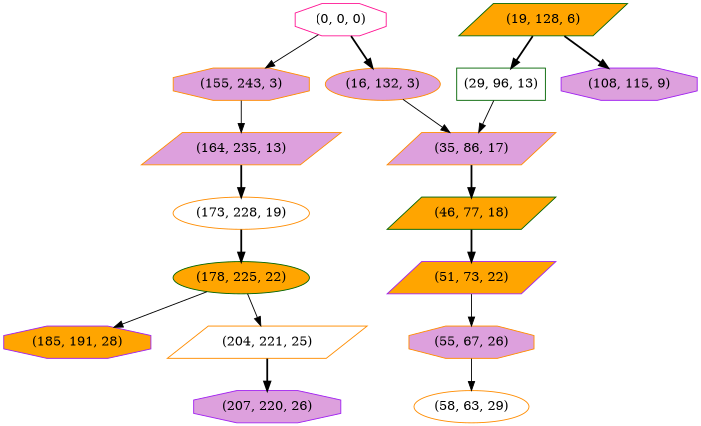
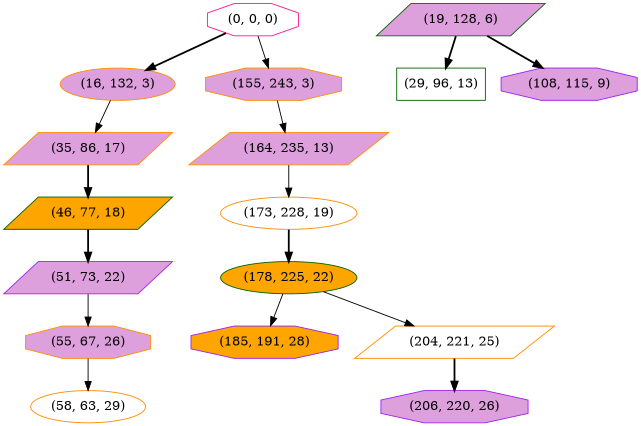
(543, 20) -> (461, 20)
(488, 112) -> none
(241, 177) -> (289, 177)
(471, 278) -> (88, 278)
(267, 407) -> (454, 407)
